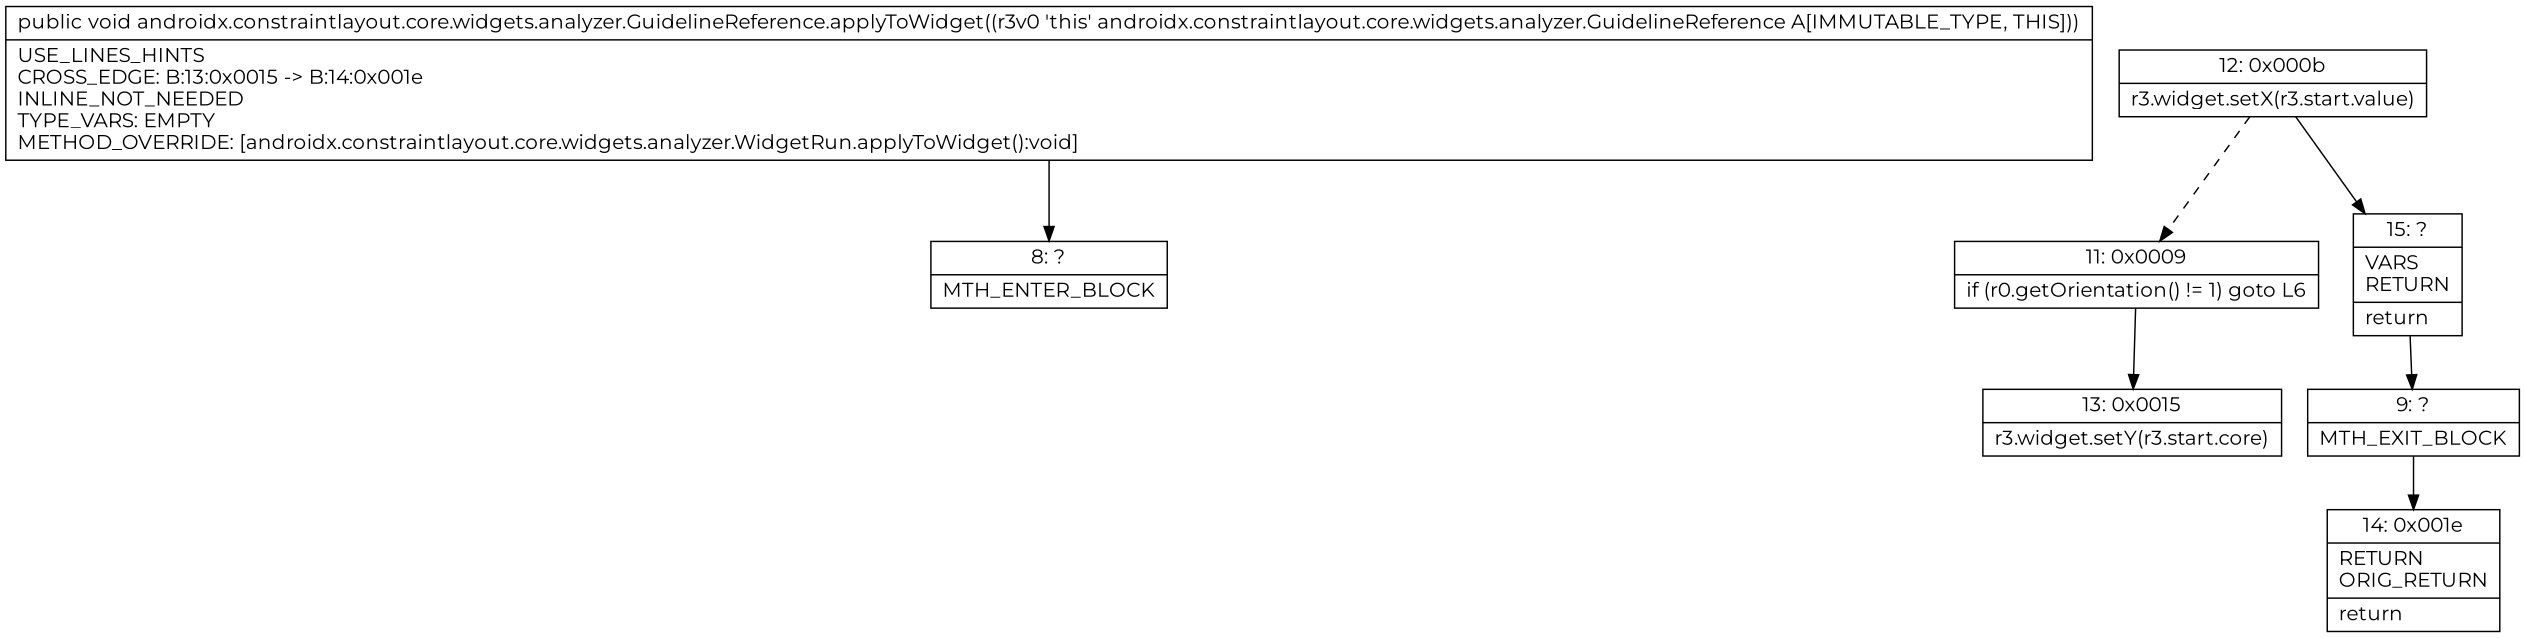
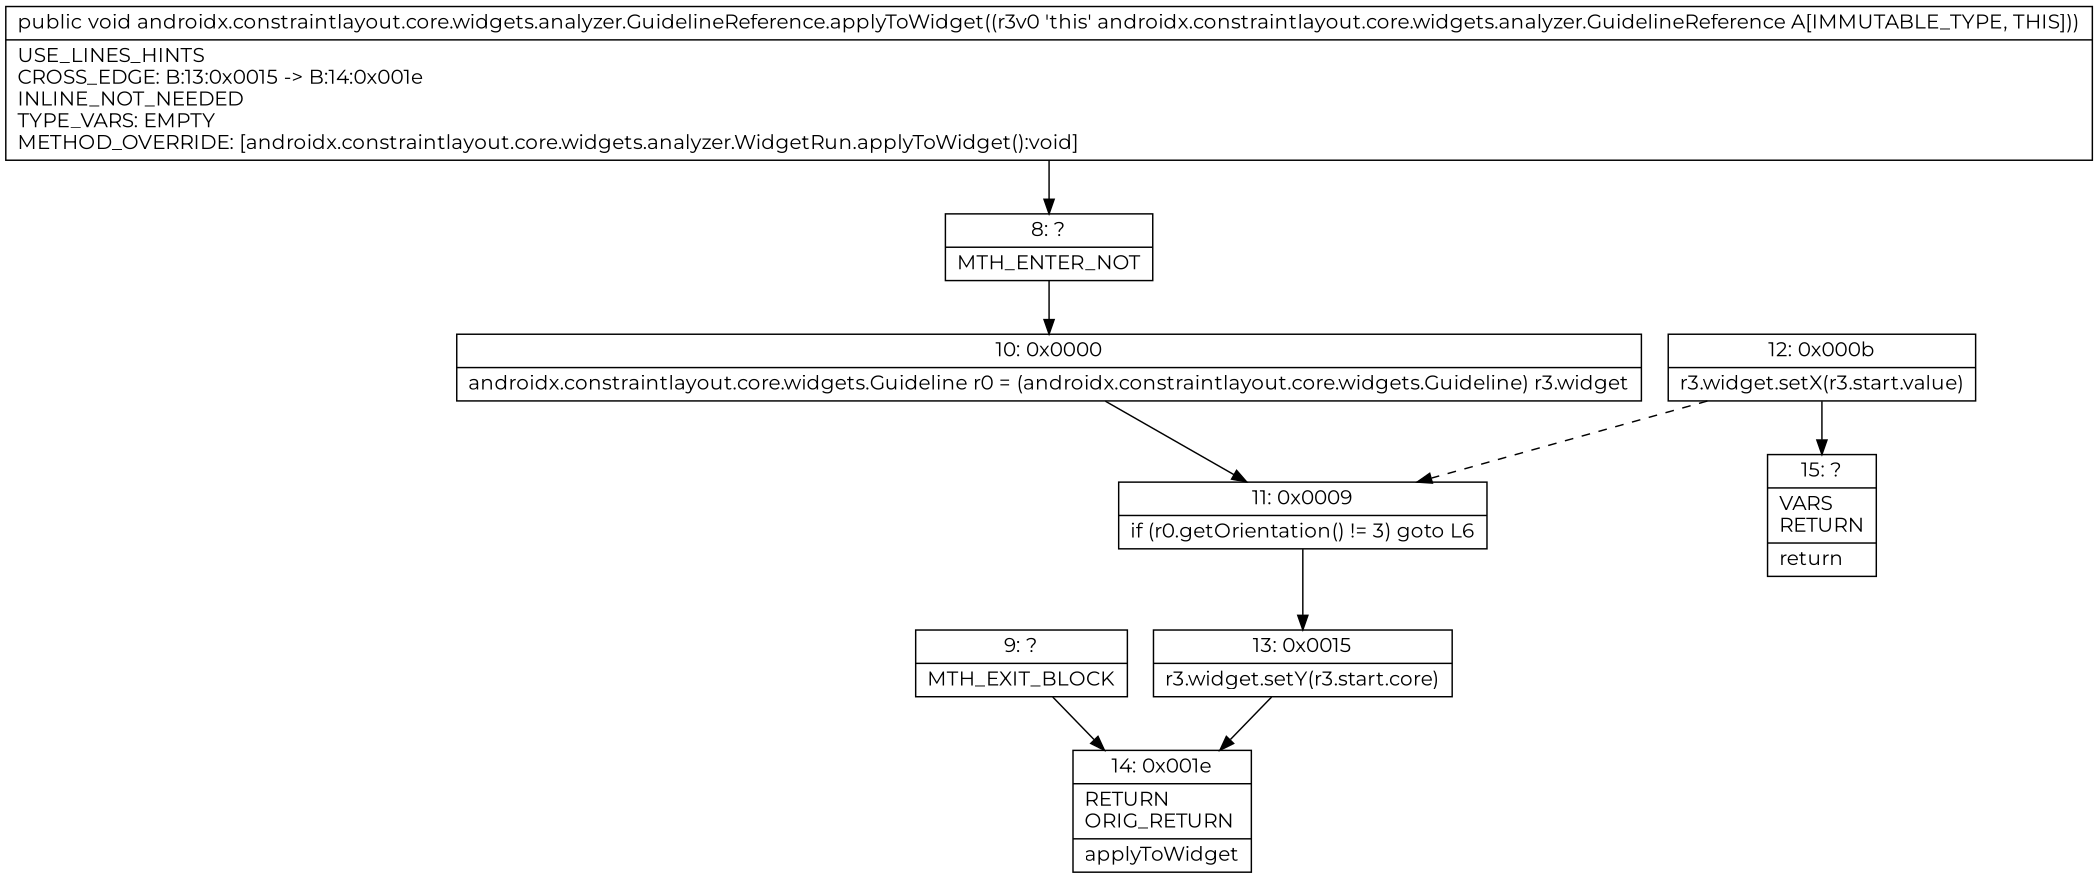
(1049, 291) -> (1049, 263)
(2137, 291) -> (1303, 531)
(2411, 355) -> none
none -> (1049, 368)
(2371, 614) -> (1162, 855)
none -> (1251, 718)
